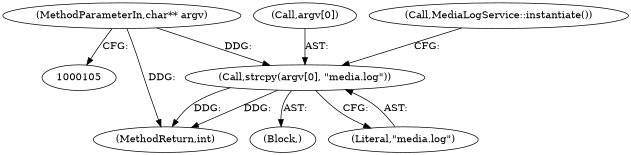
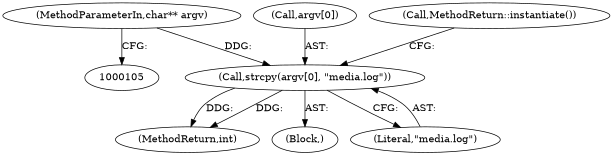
(499, 16) -> (490, 16)
(143, 74) -> none
